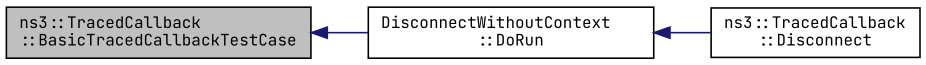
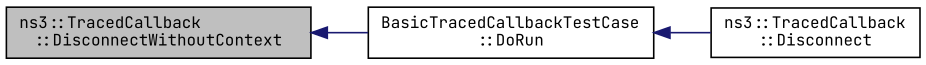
(159, 33) -> (159, 33)
(511, 33) -> (511, 33)
